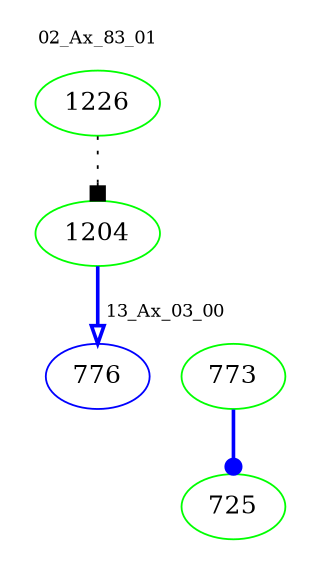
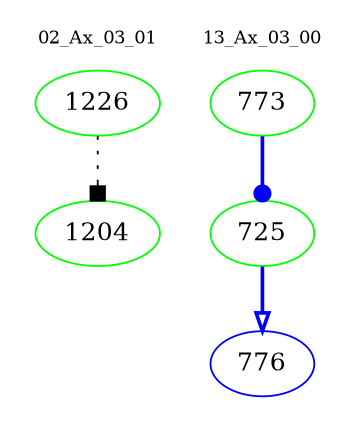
(98, 39) -> (98, 39)
(98, 306) -> (262, 290)
